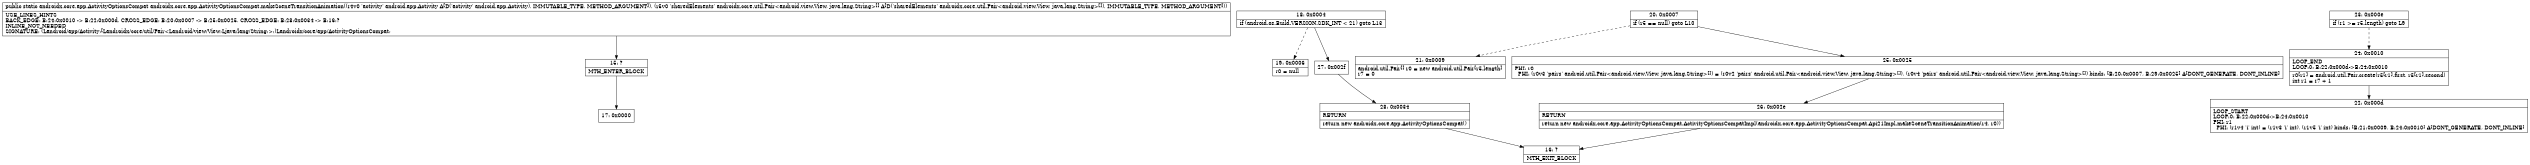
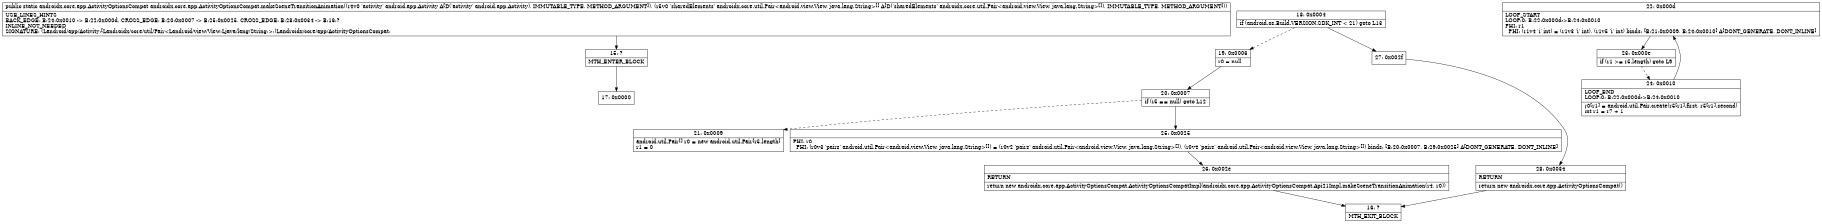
(1664, 23) -> (1176, 102)
none -> (1647, 41)
(1367, 74) -> (645, 147)
none -> (1206, 77)
